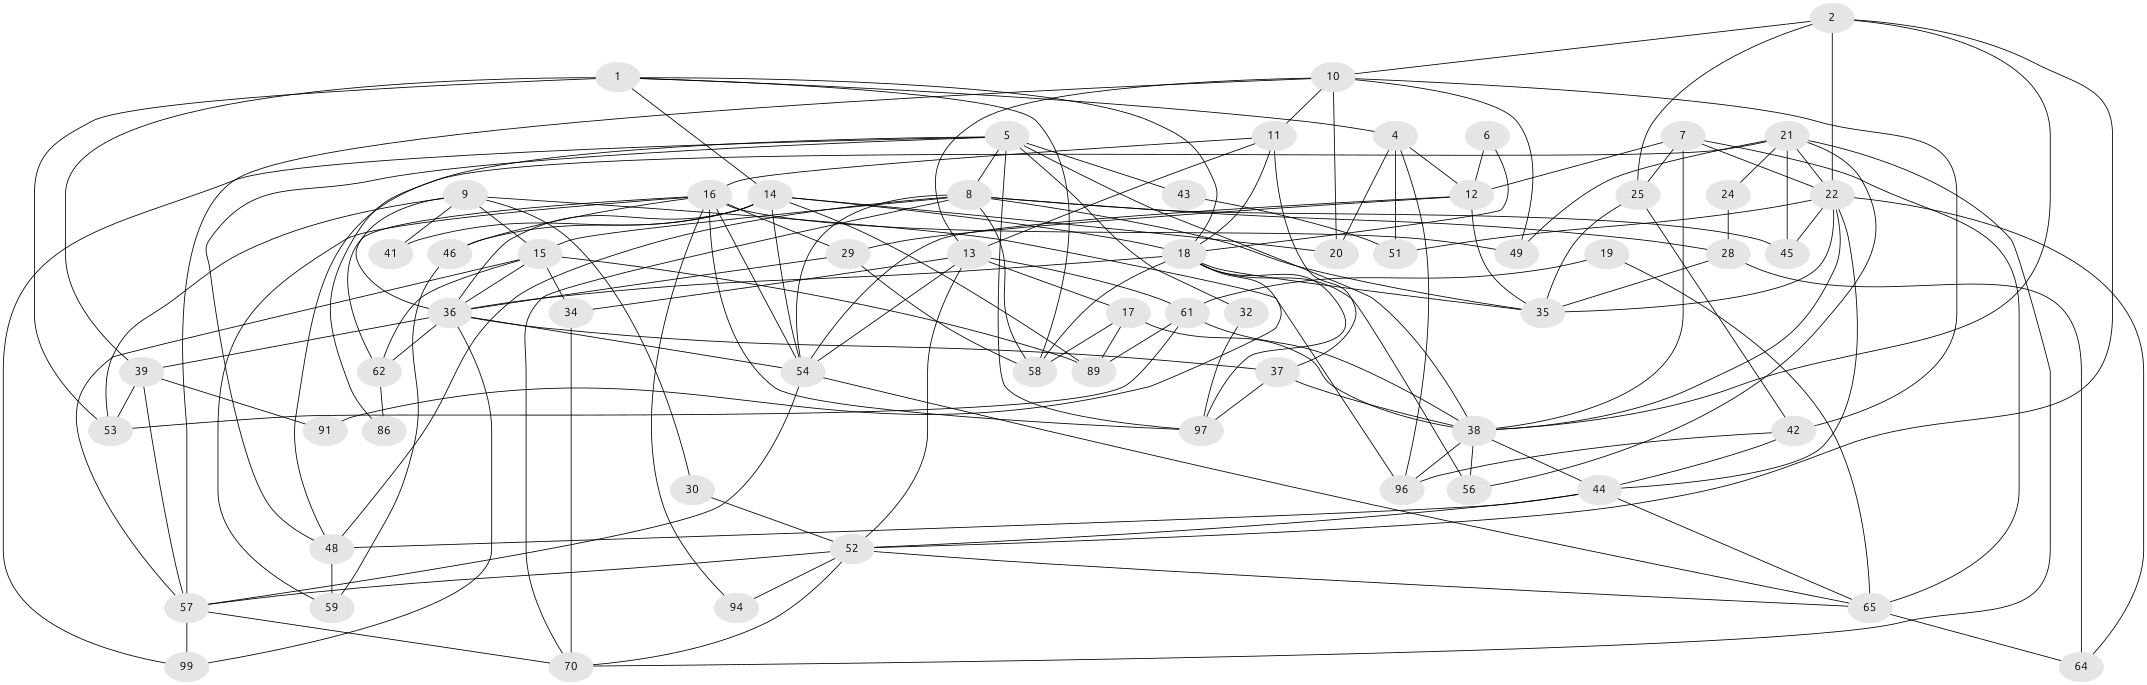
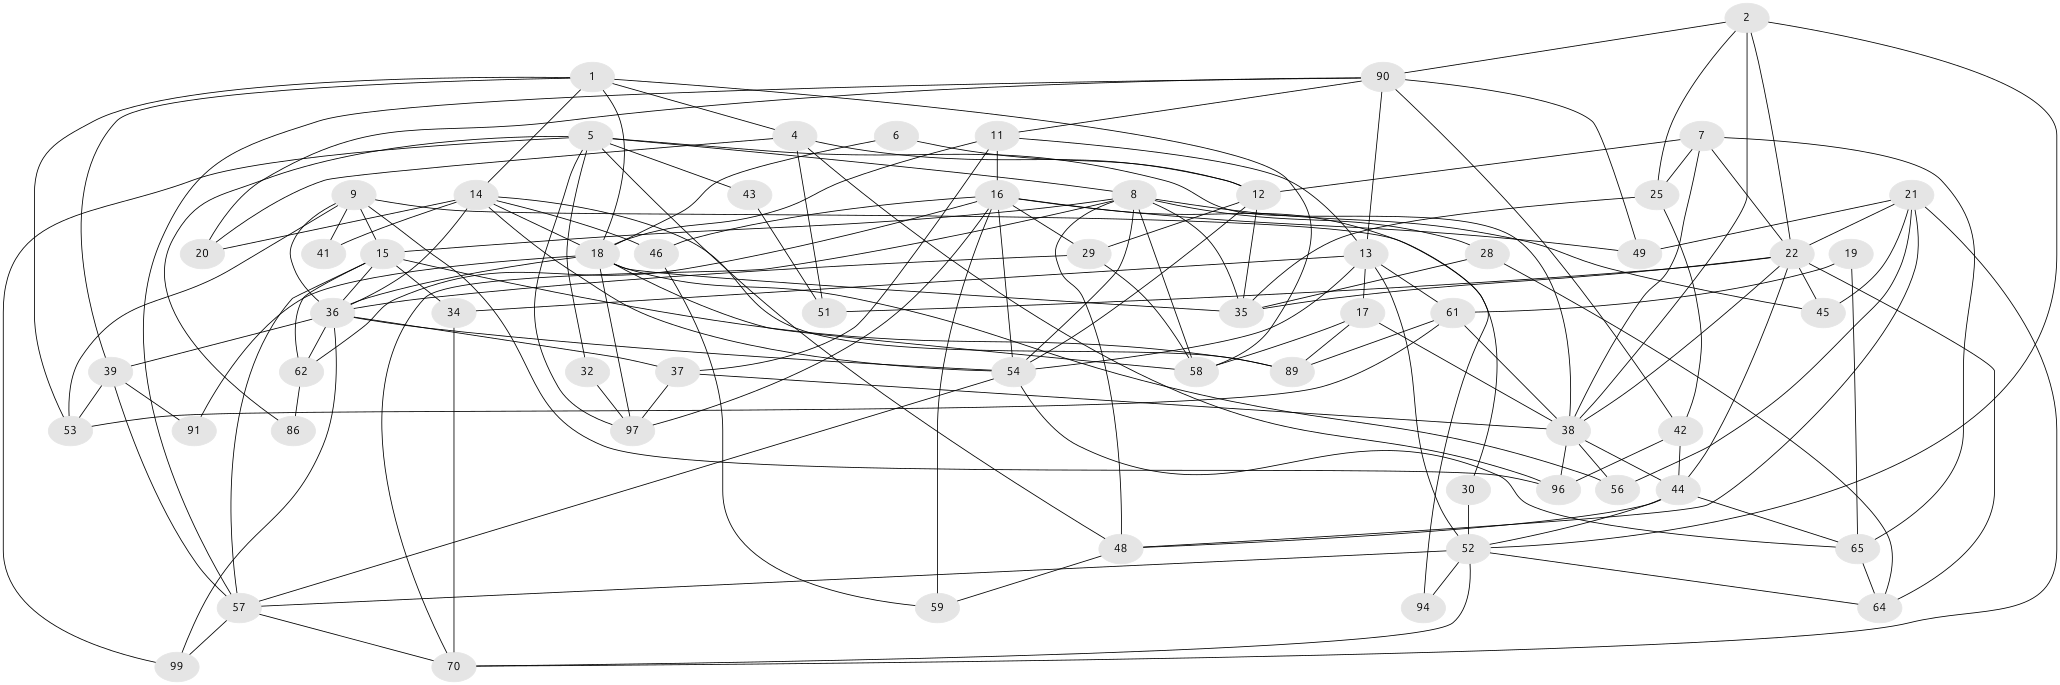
(1333, 77) -> (1383, 77)
(1728, 195) -> none
(1361, 582) -> (1674, 579)
